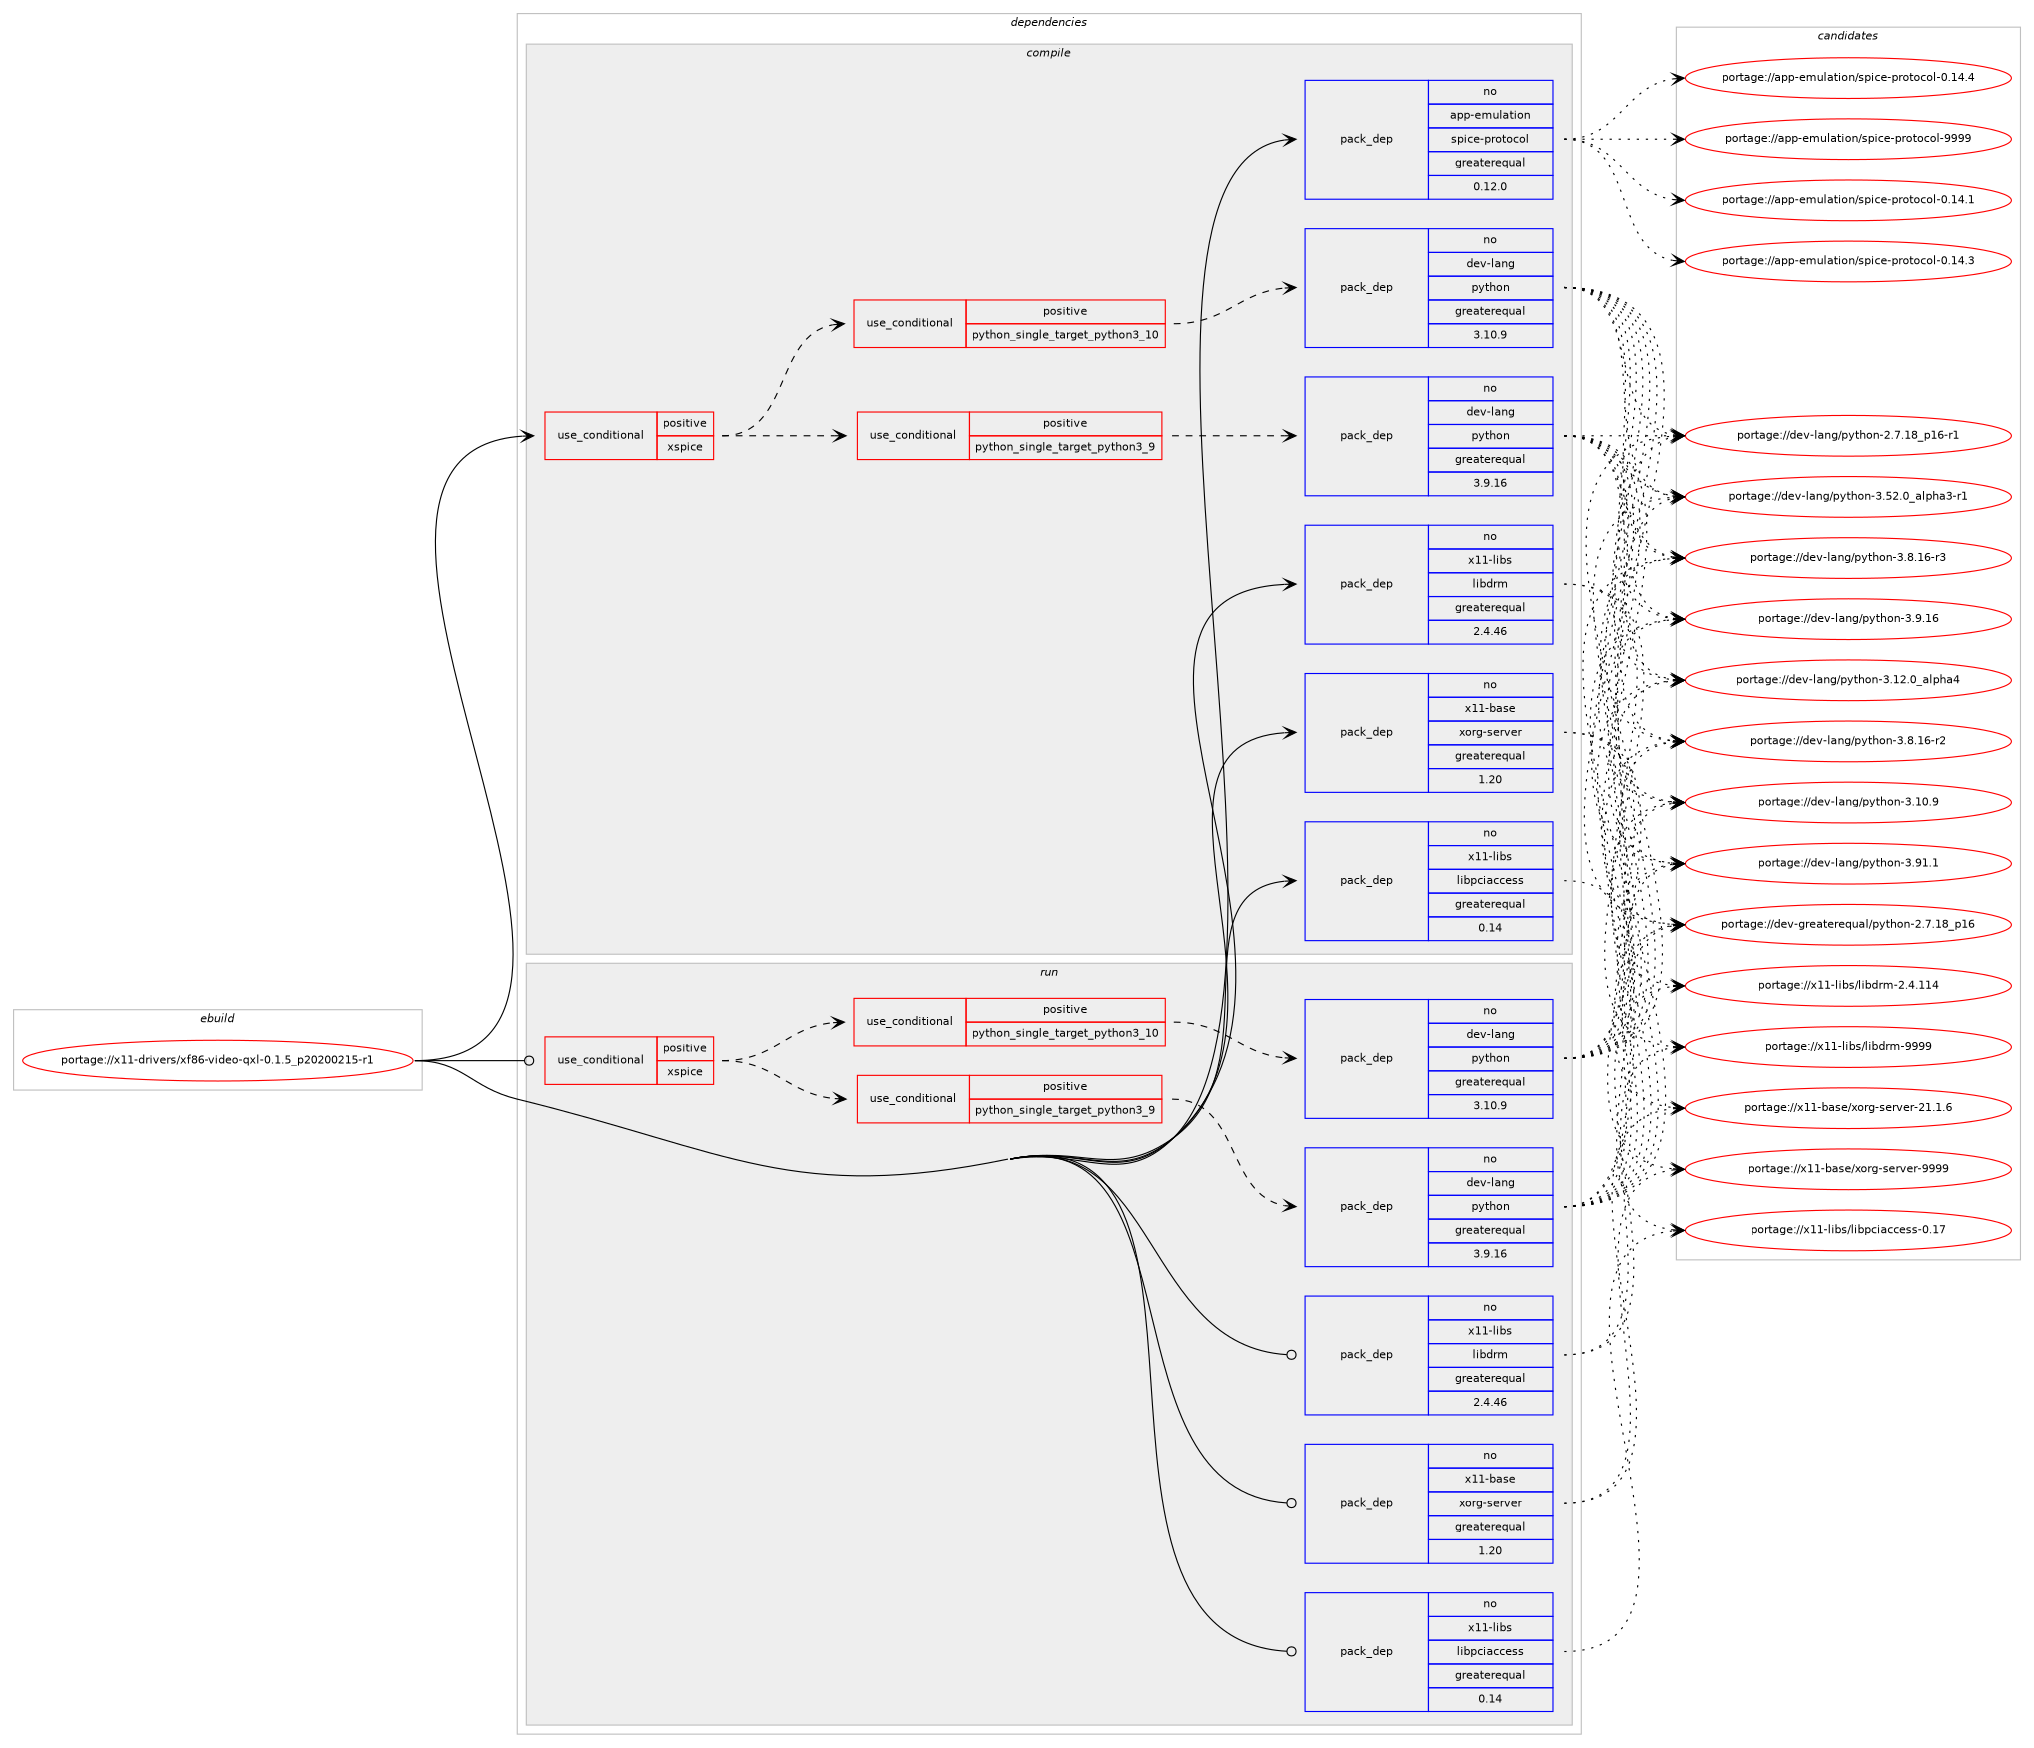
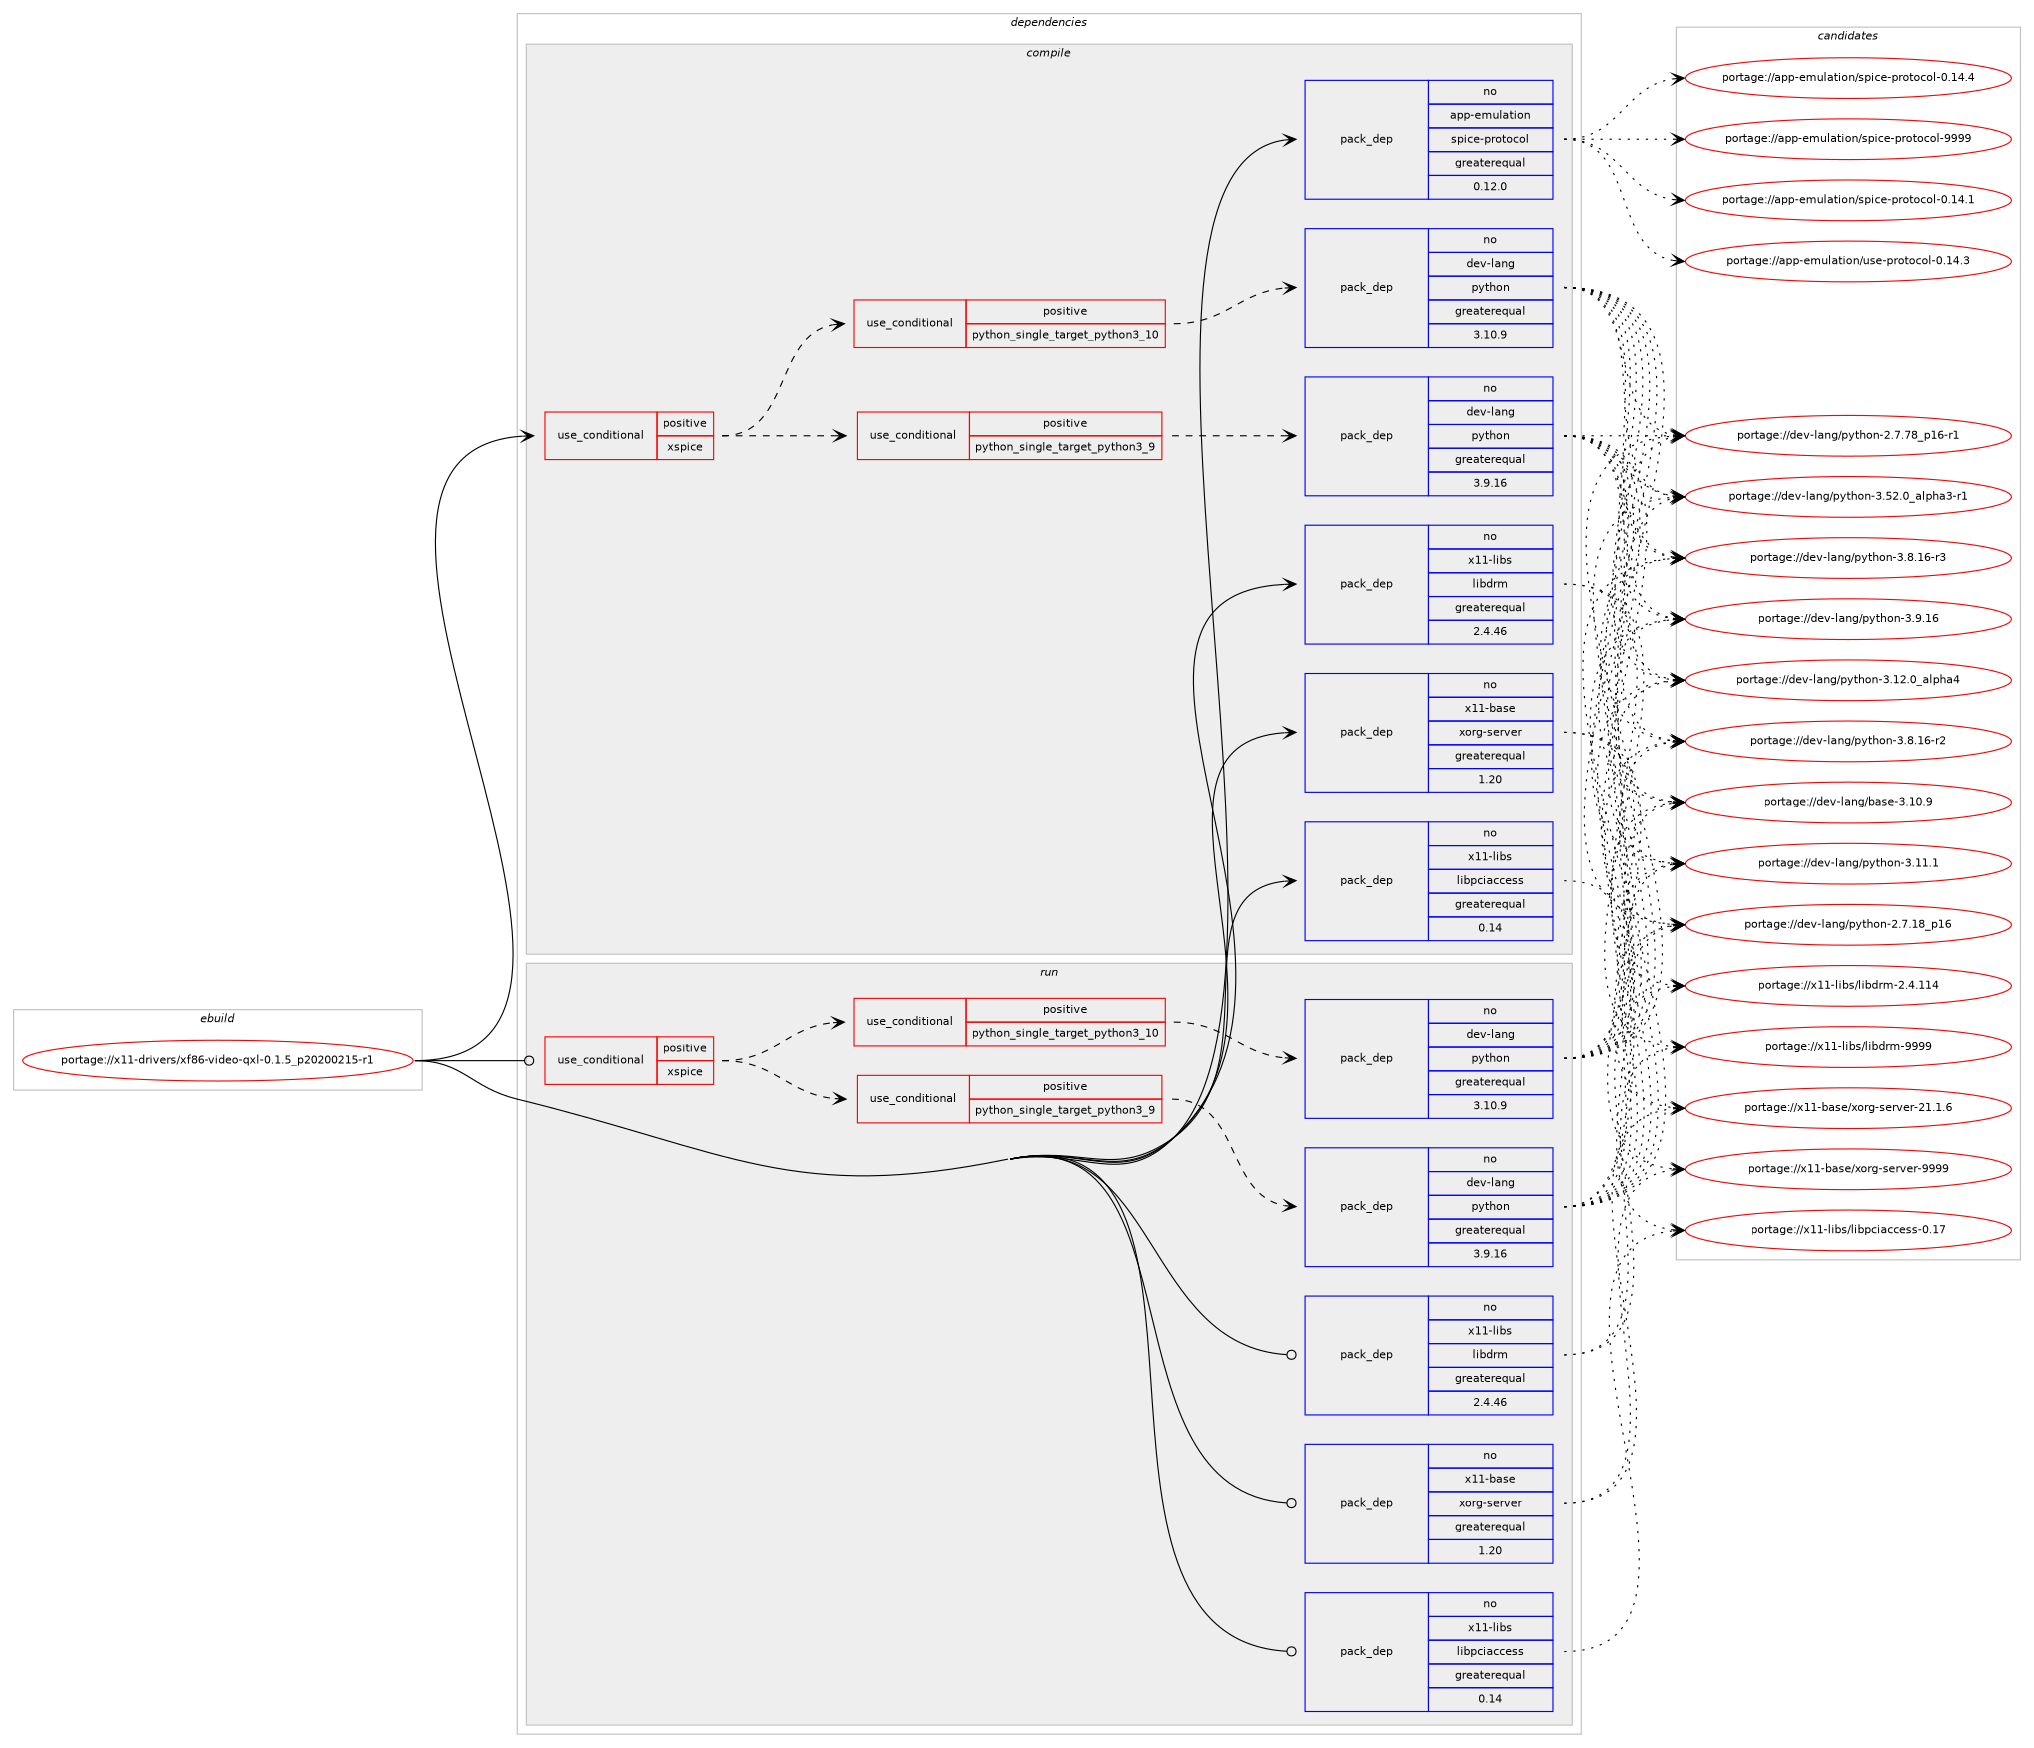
(1848, 261) -> (1848, 261)
(1848, 436) -> (1848, 436)
(1848, 803) -> (1848, 803)
(1848, 864) -> (1848, 864)
(1848, 925) -> (1848, 925)
